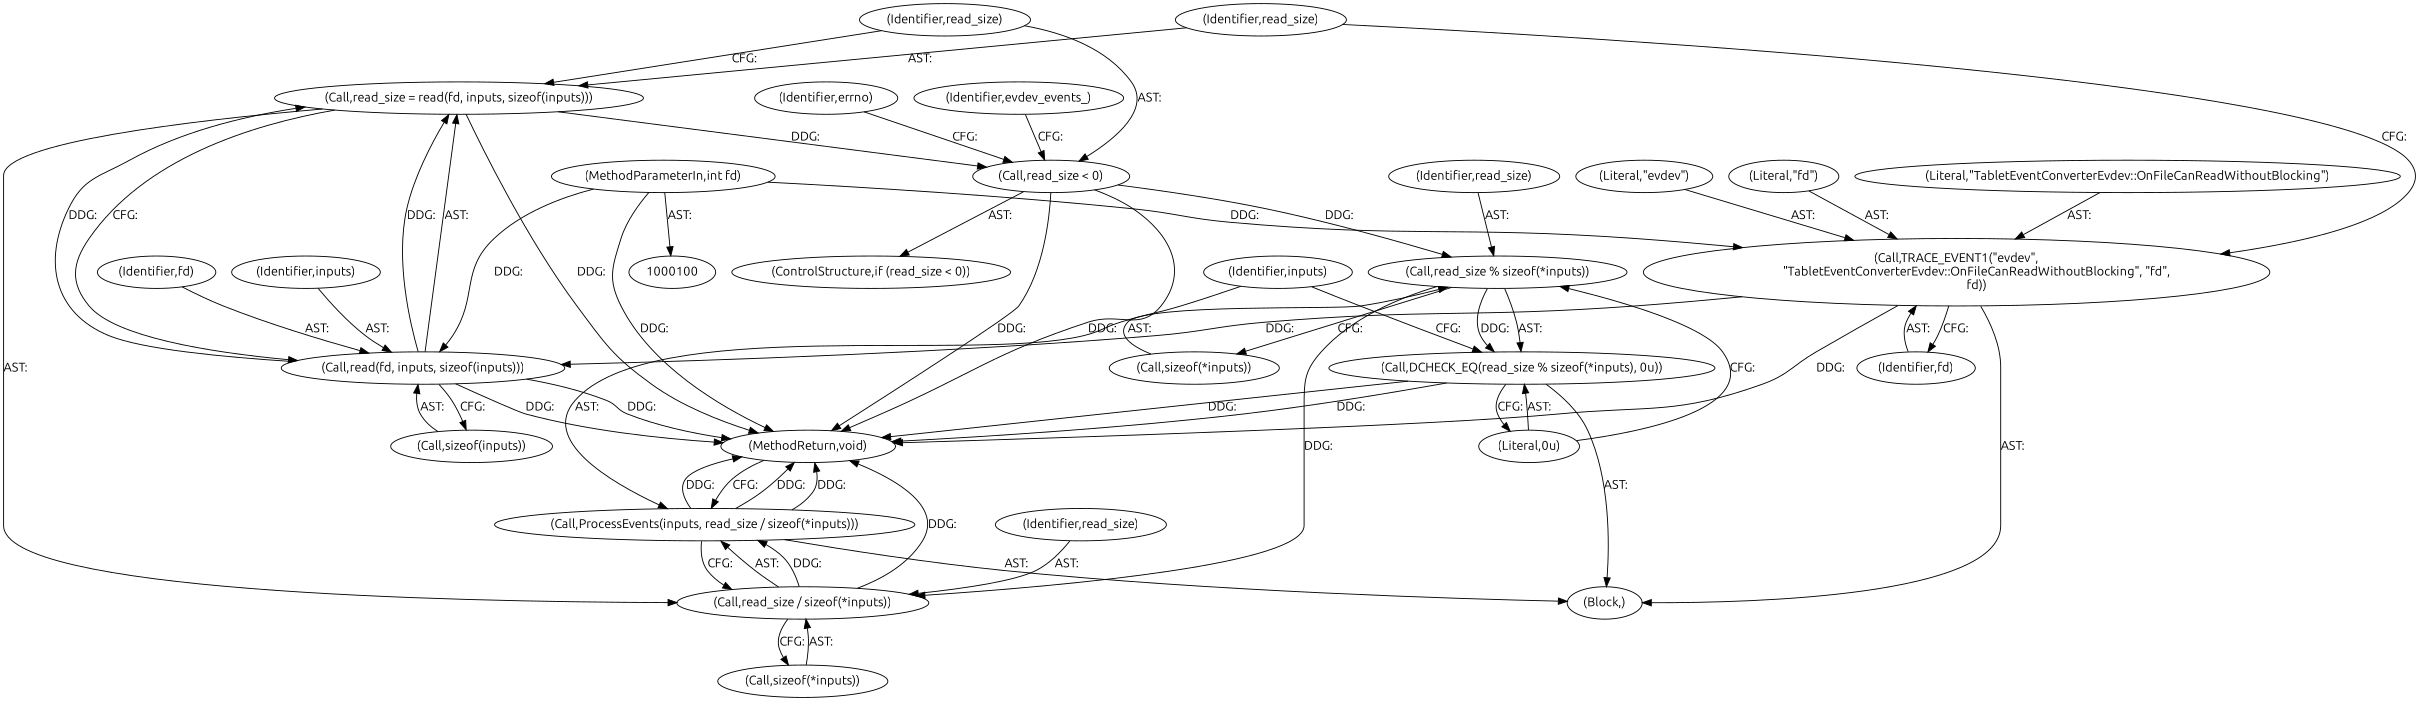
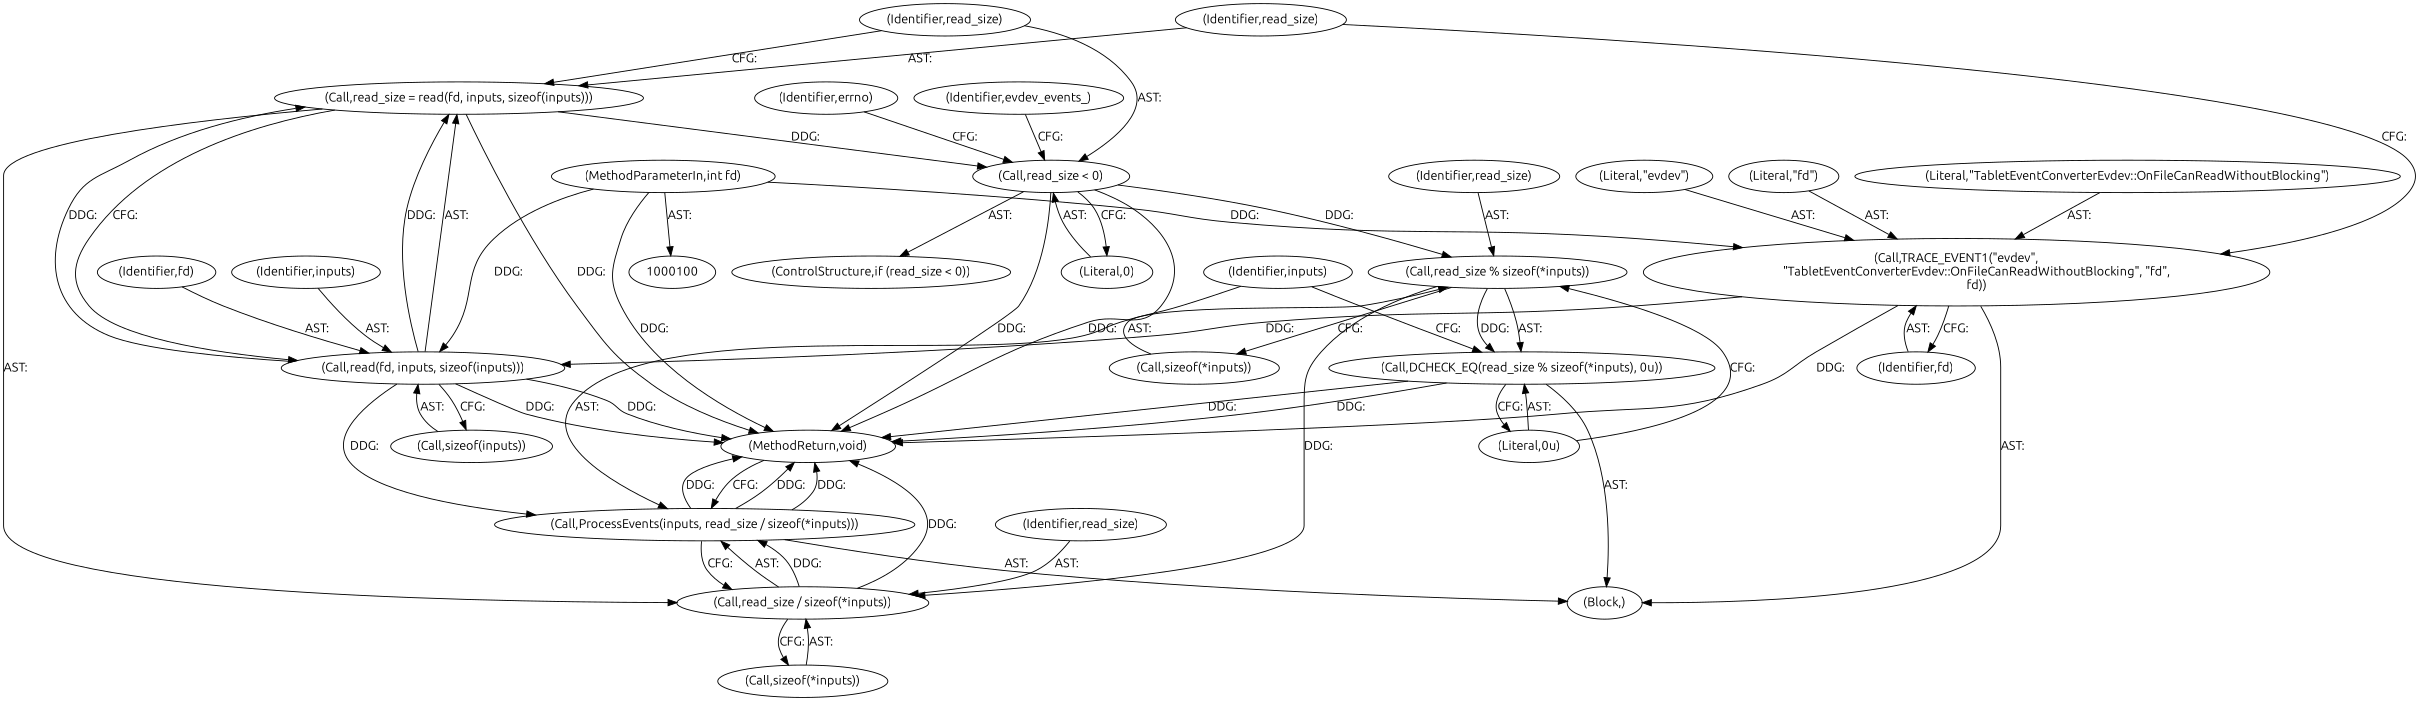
none -> (1107, 272)
none -> (385, 485)
